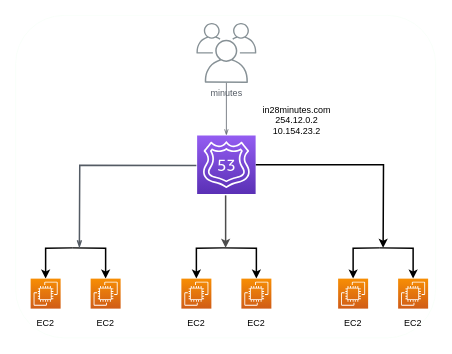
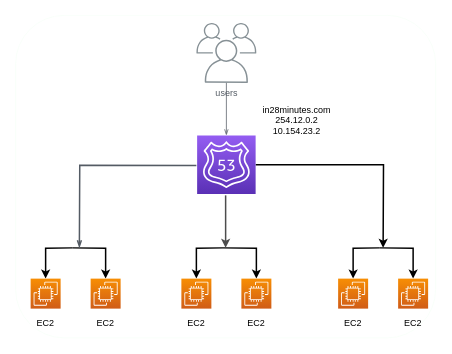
(227, 94) -> (227, 94)
